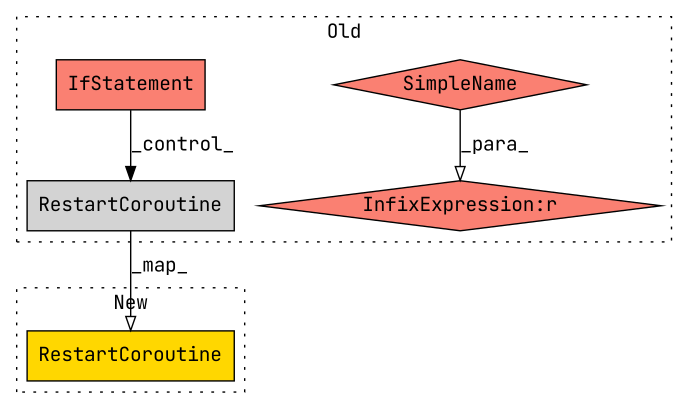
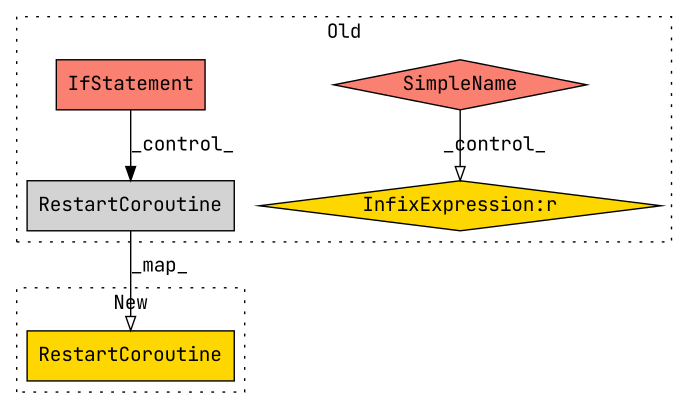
(495, 145) -> (495, 145)
(460, 206) -> (460, 206)
